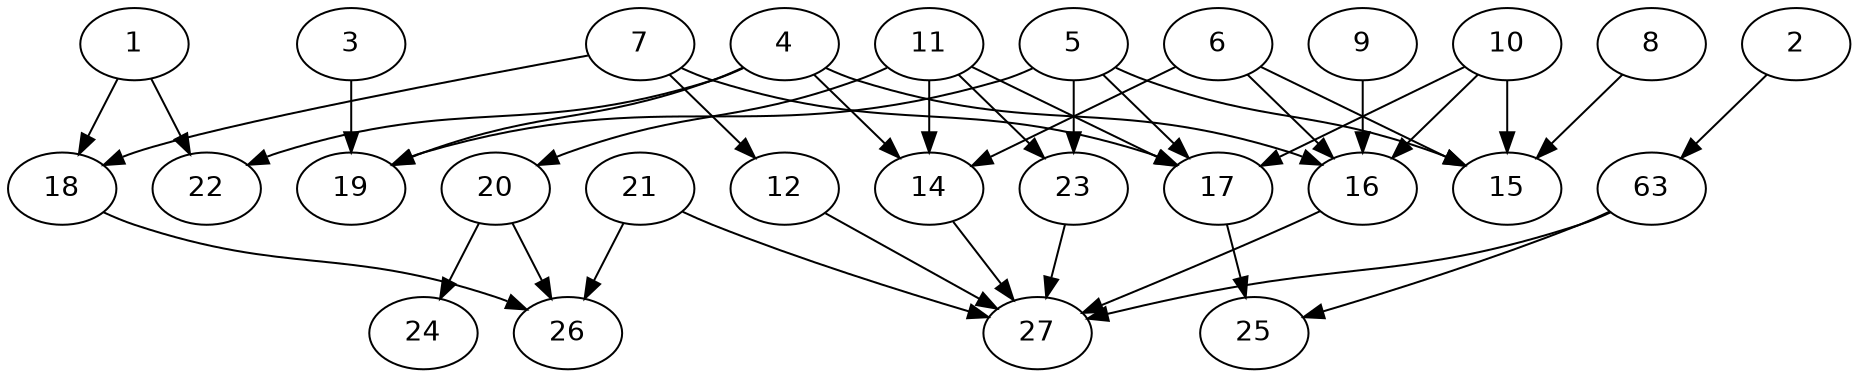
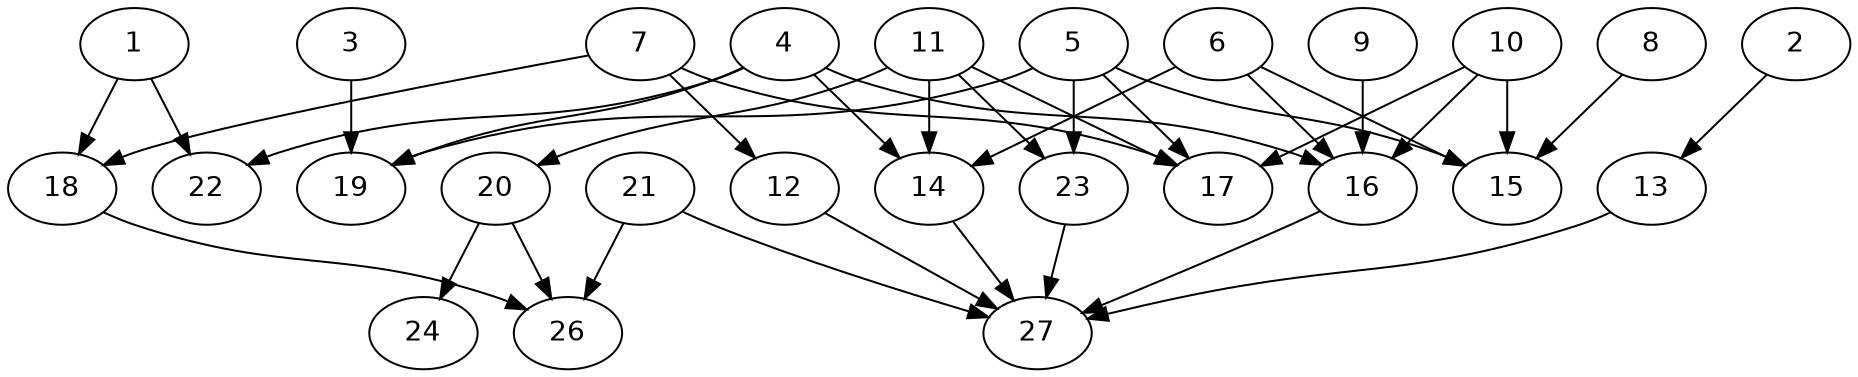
(1652, 189) -> (1652, 189)
(1254, 333) -> none
